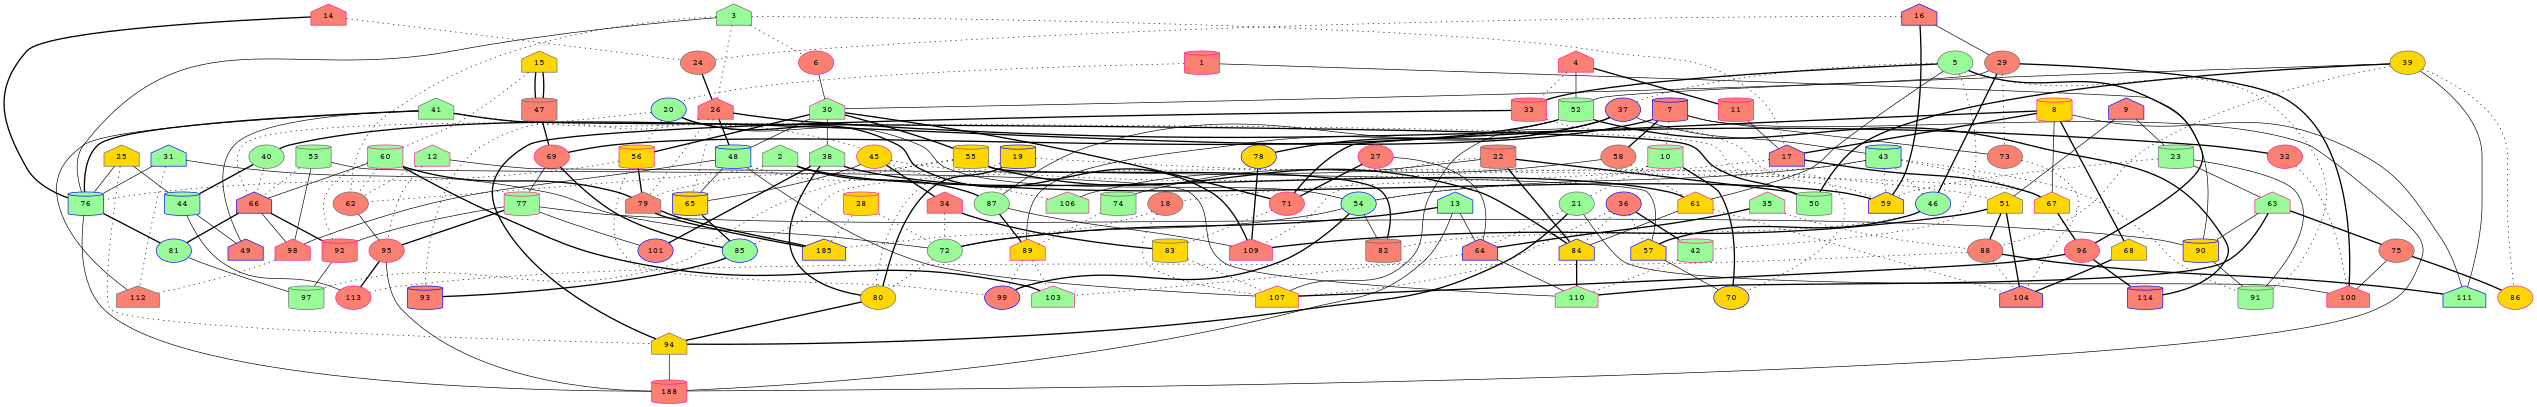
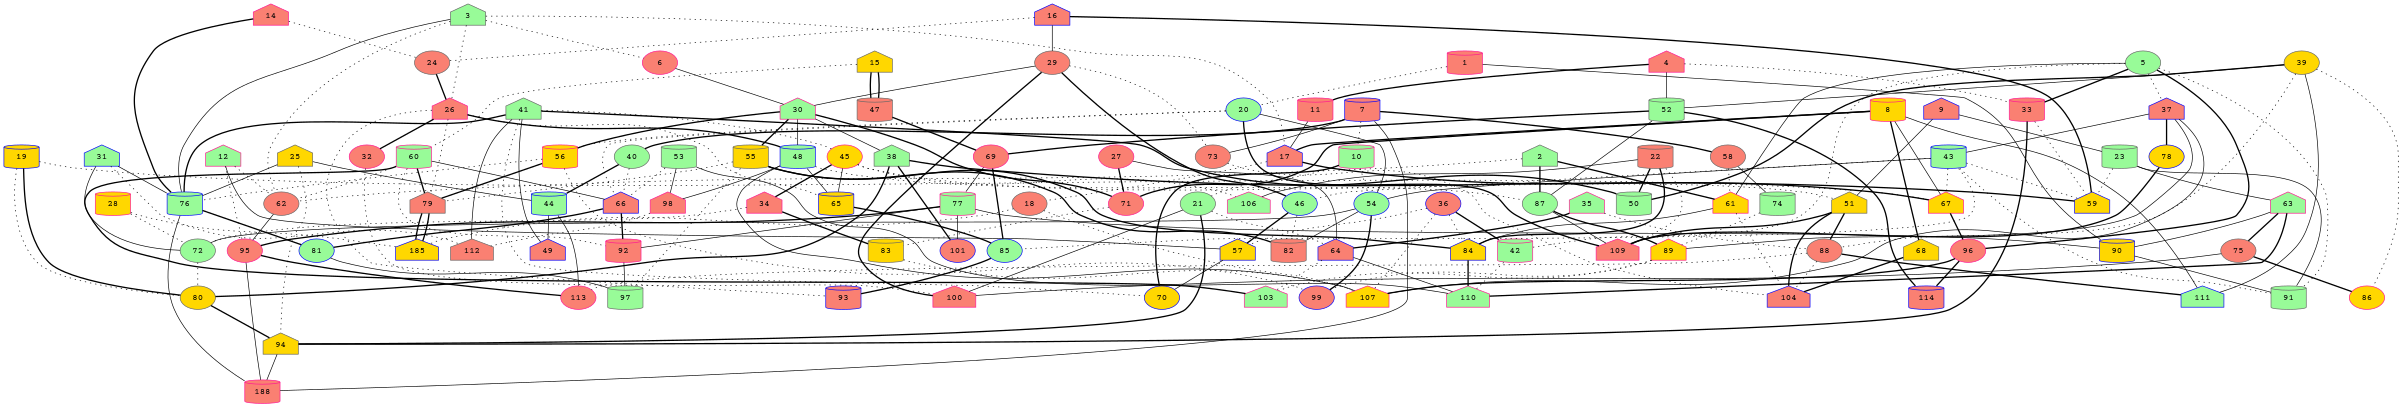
(1623, 110) -> (2167, 110)
(1455, 204) -> none
(274, 228) -> none
